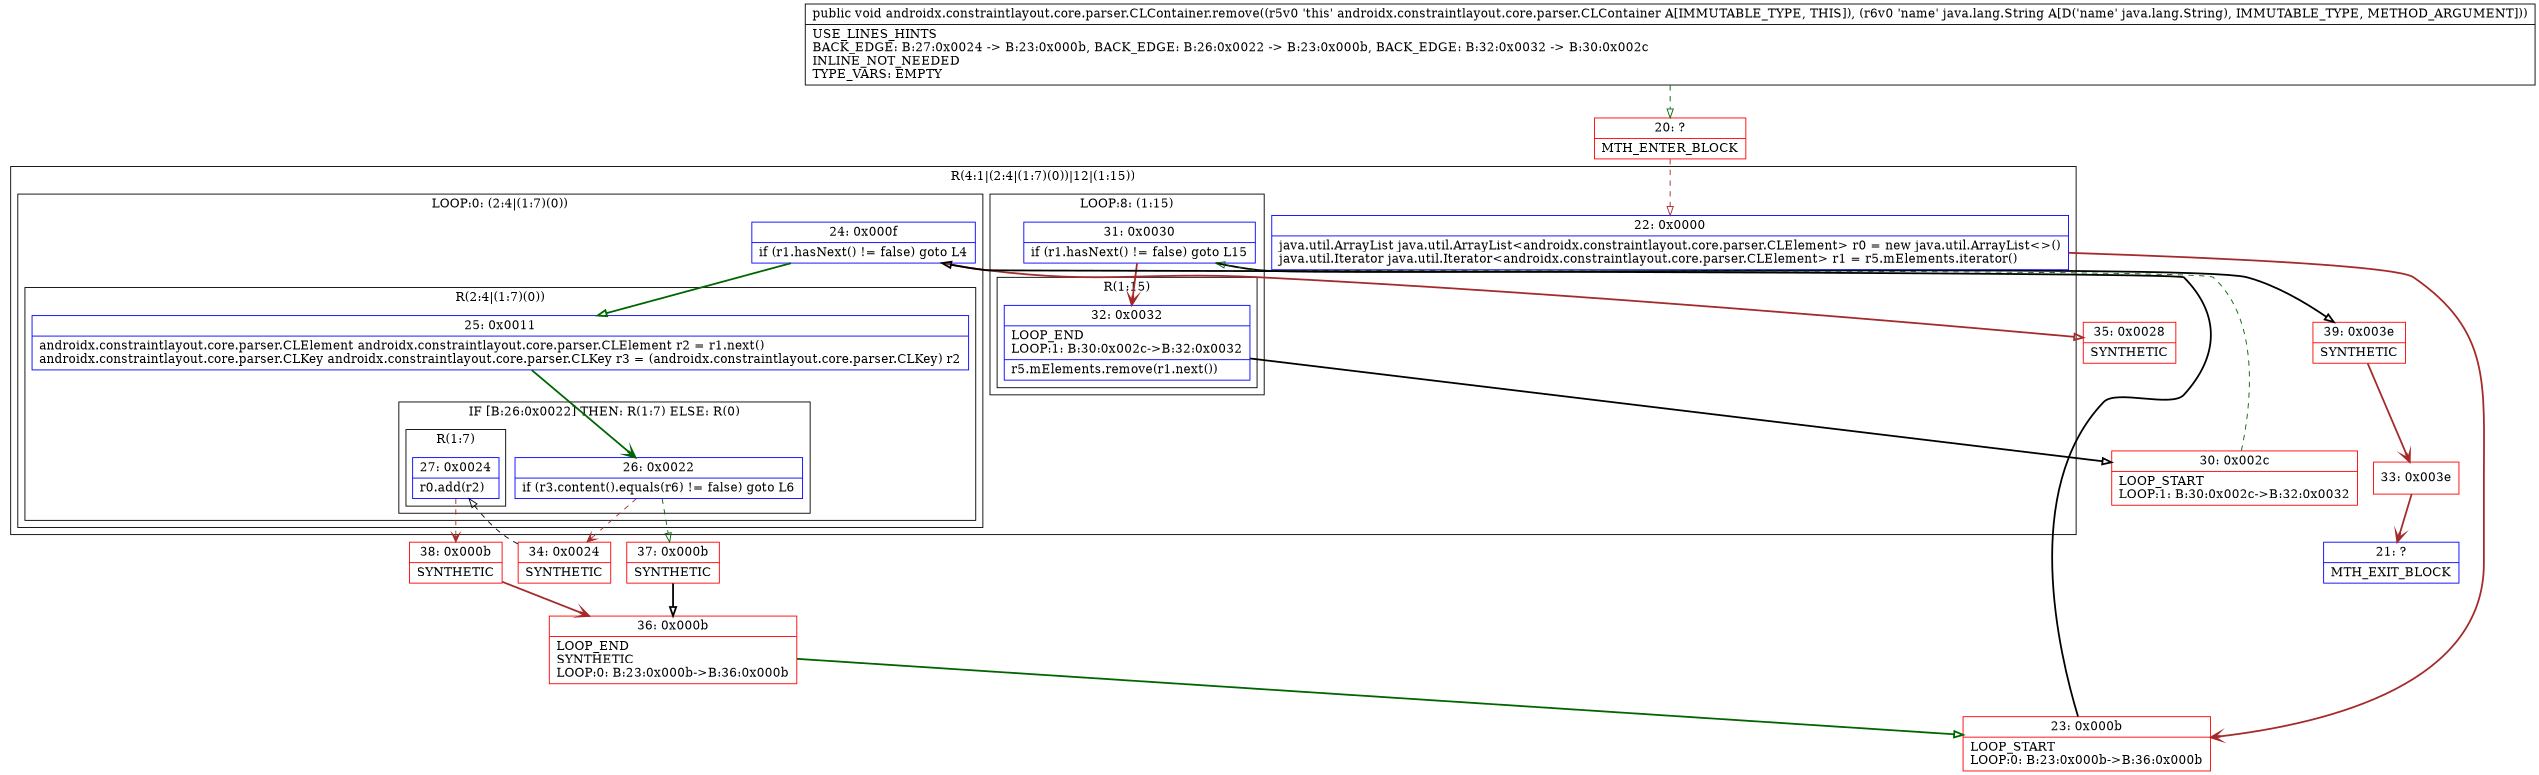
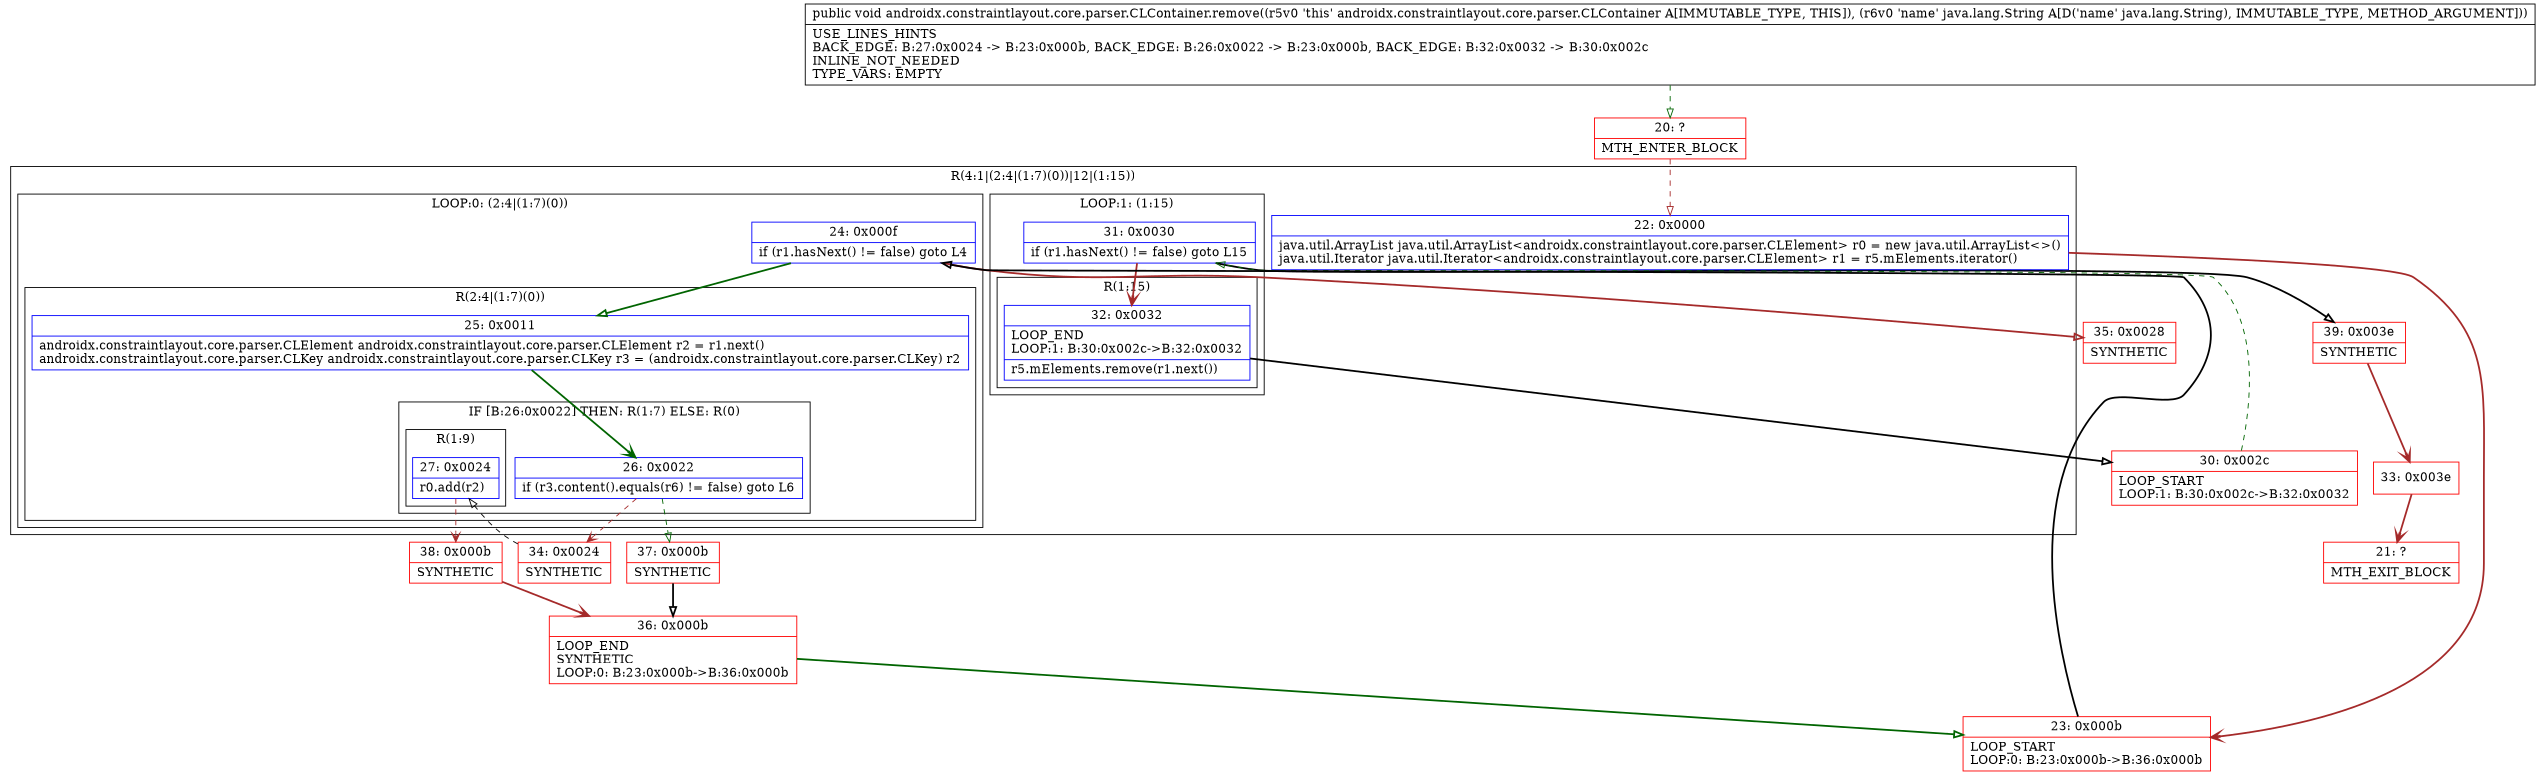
(1127, 204) -> (1127, 204)
(456, 440) -> (456, 440)
(2391, 563) -> (2391, 563)
